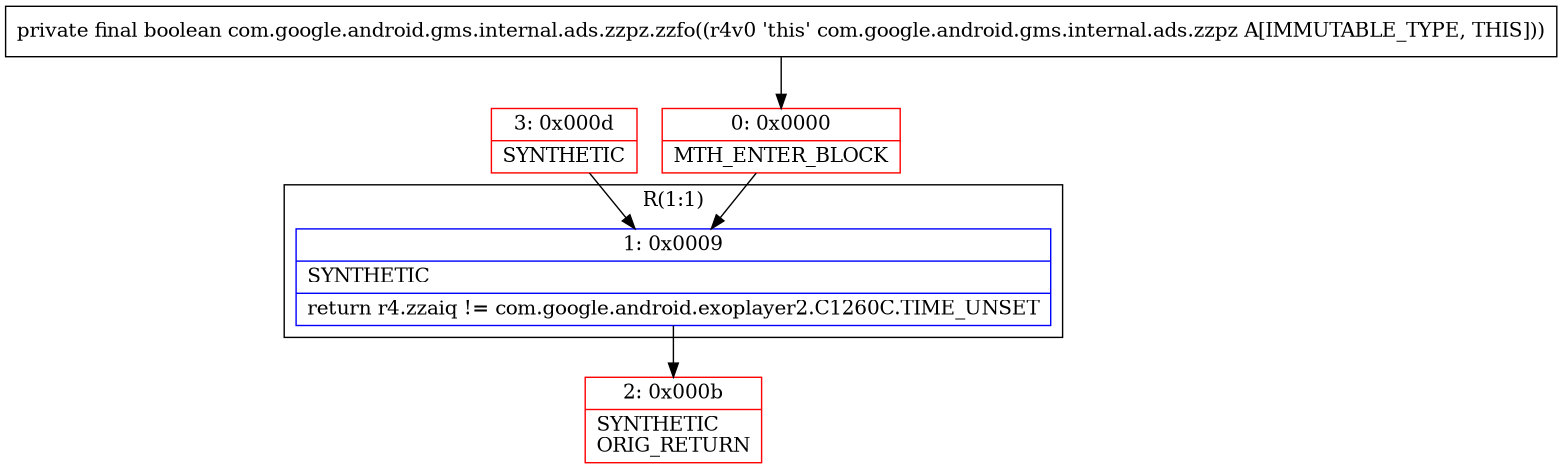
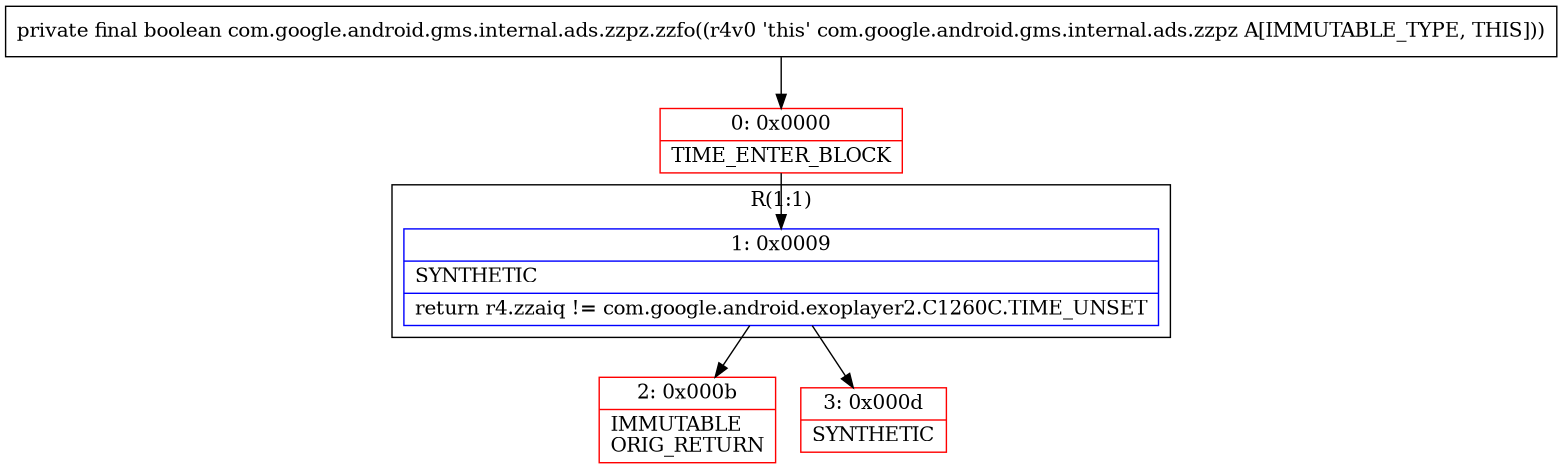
(781, 156) -> (781, 156)
(608, 195) -> (829, 351)
(658, 425) -> (676, 425)
